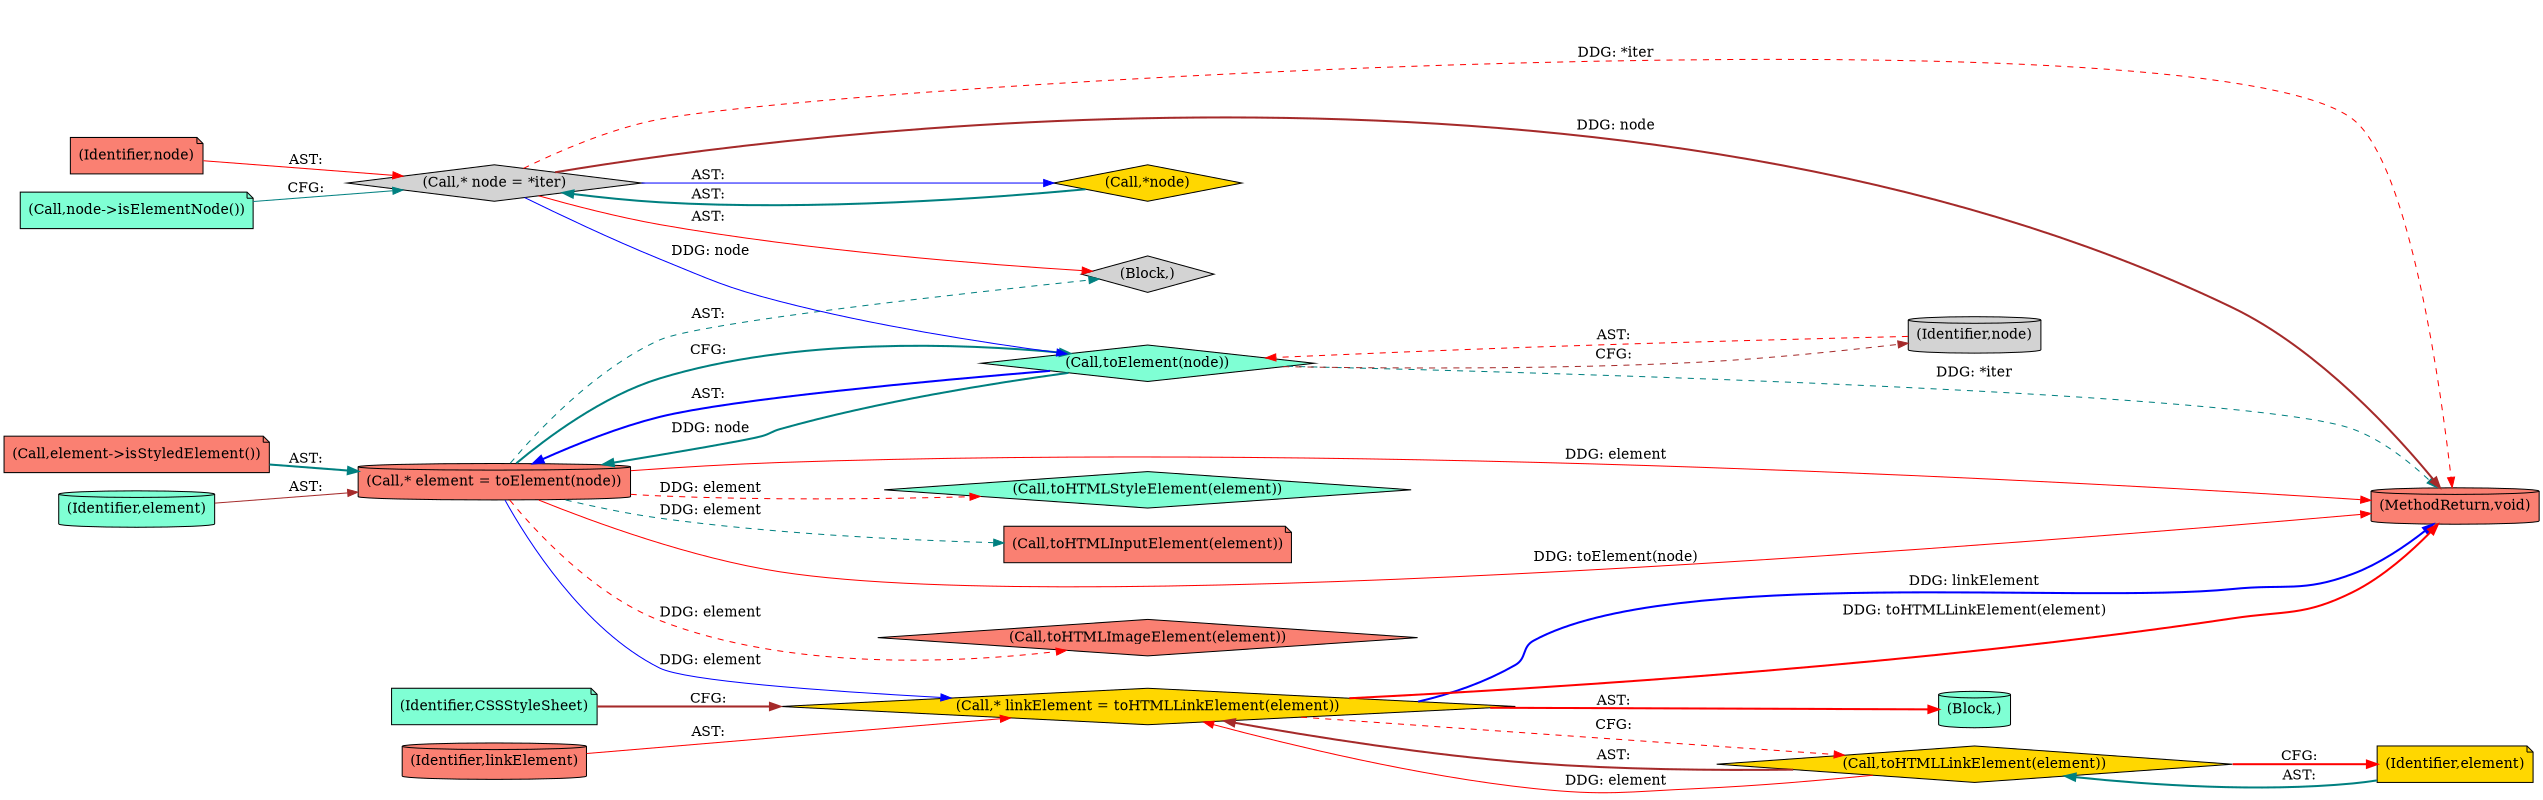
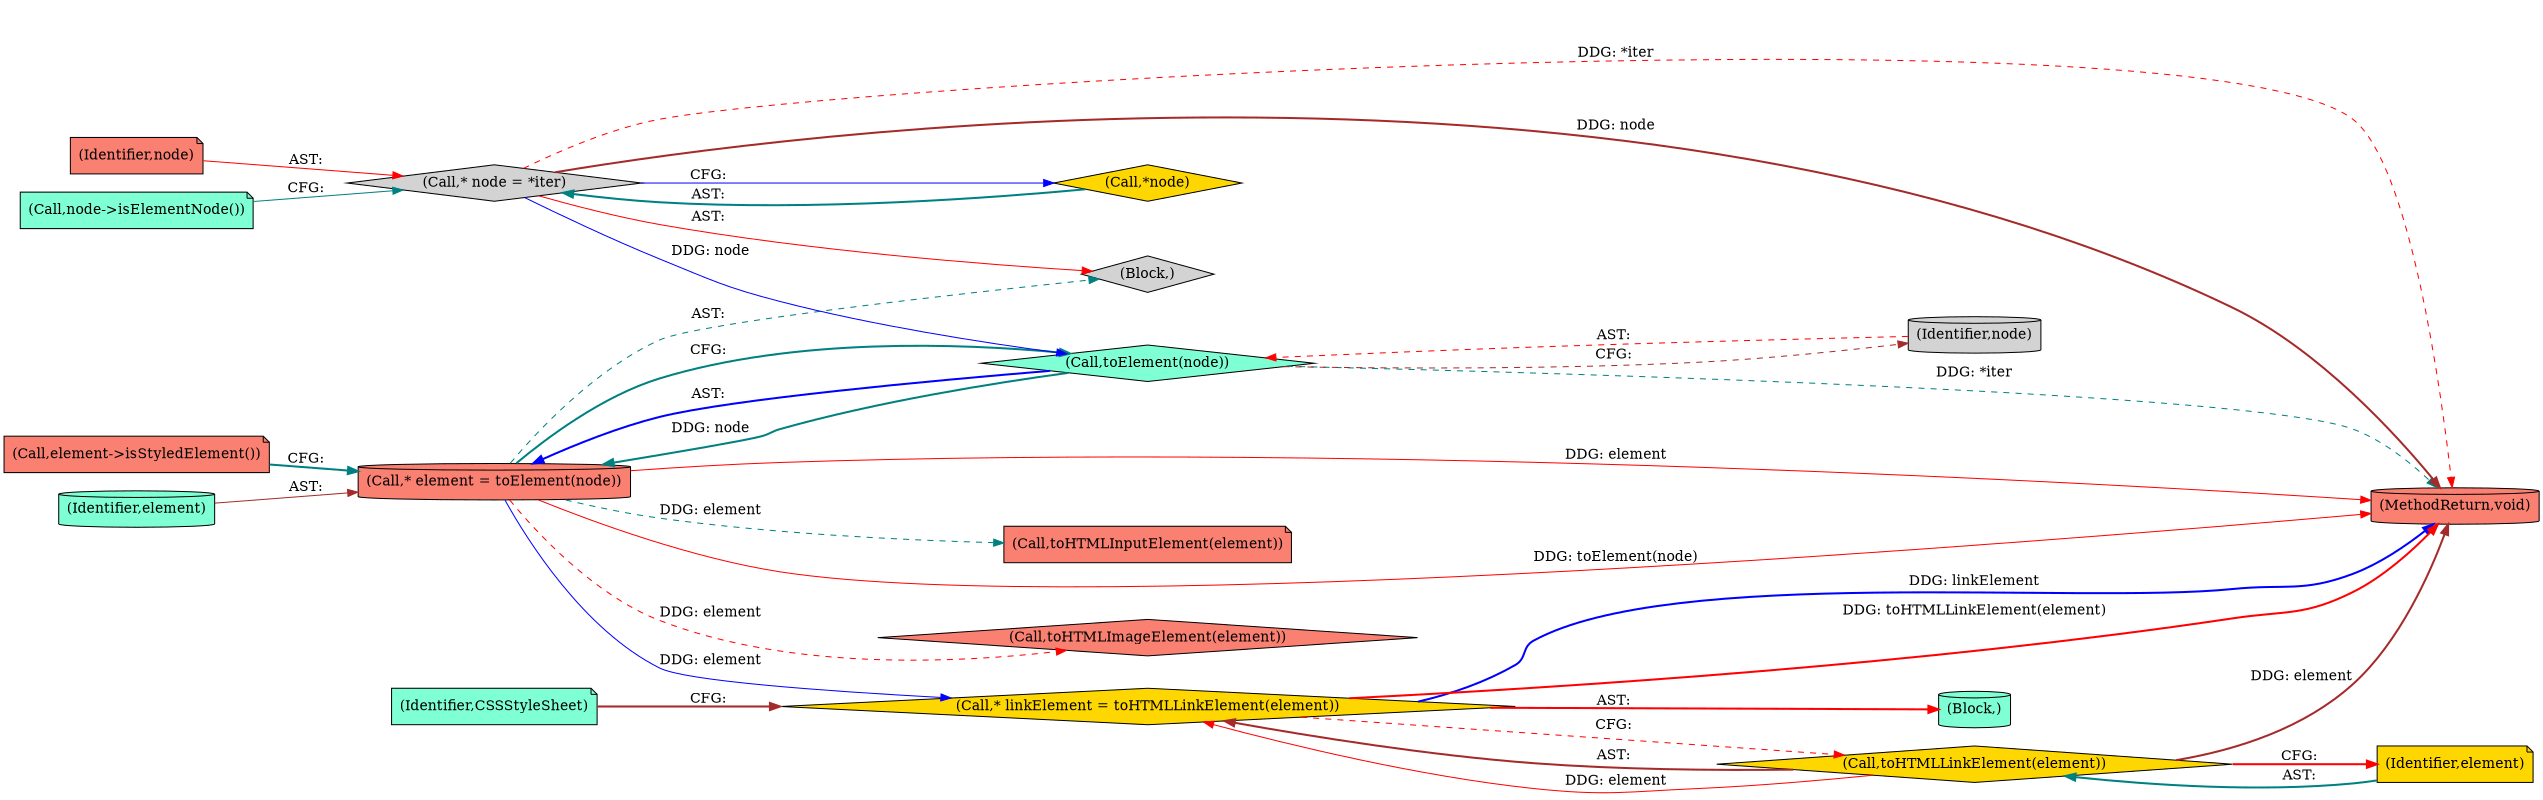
(711, 175) -> (711, 175)
(308, 459) -> (308, 459)
(1148, 490) -> none
none -> (2346, 690)
(494, 761) -> none
